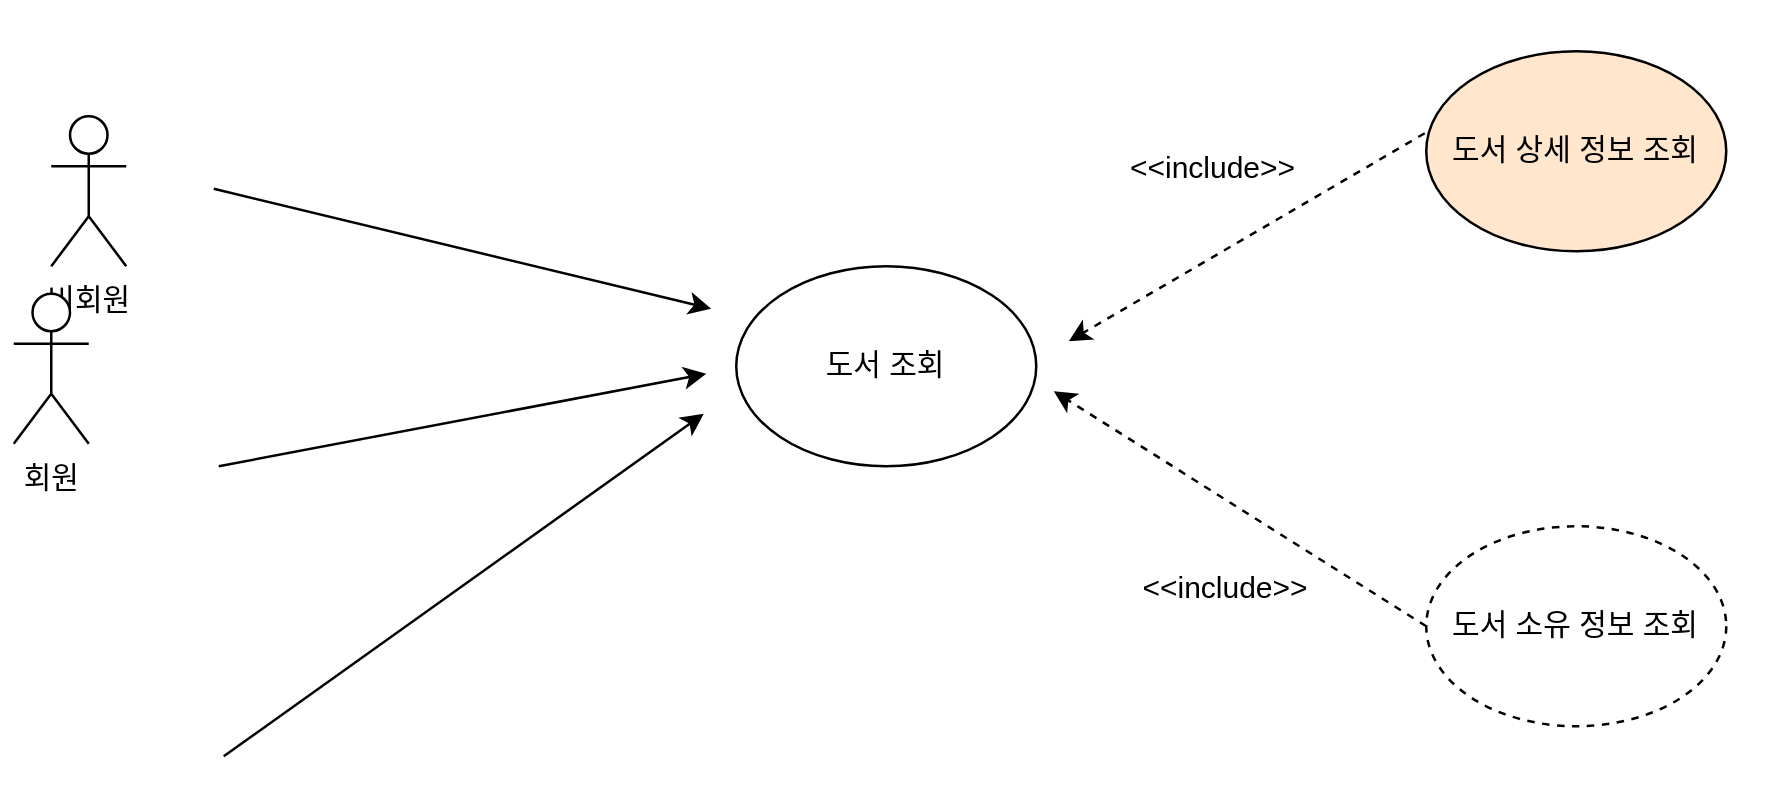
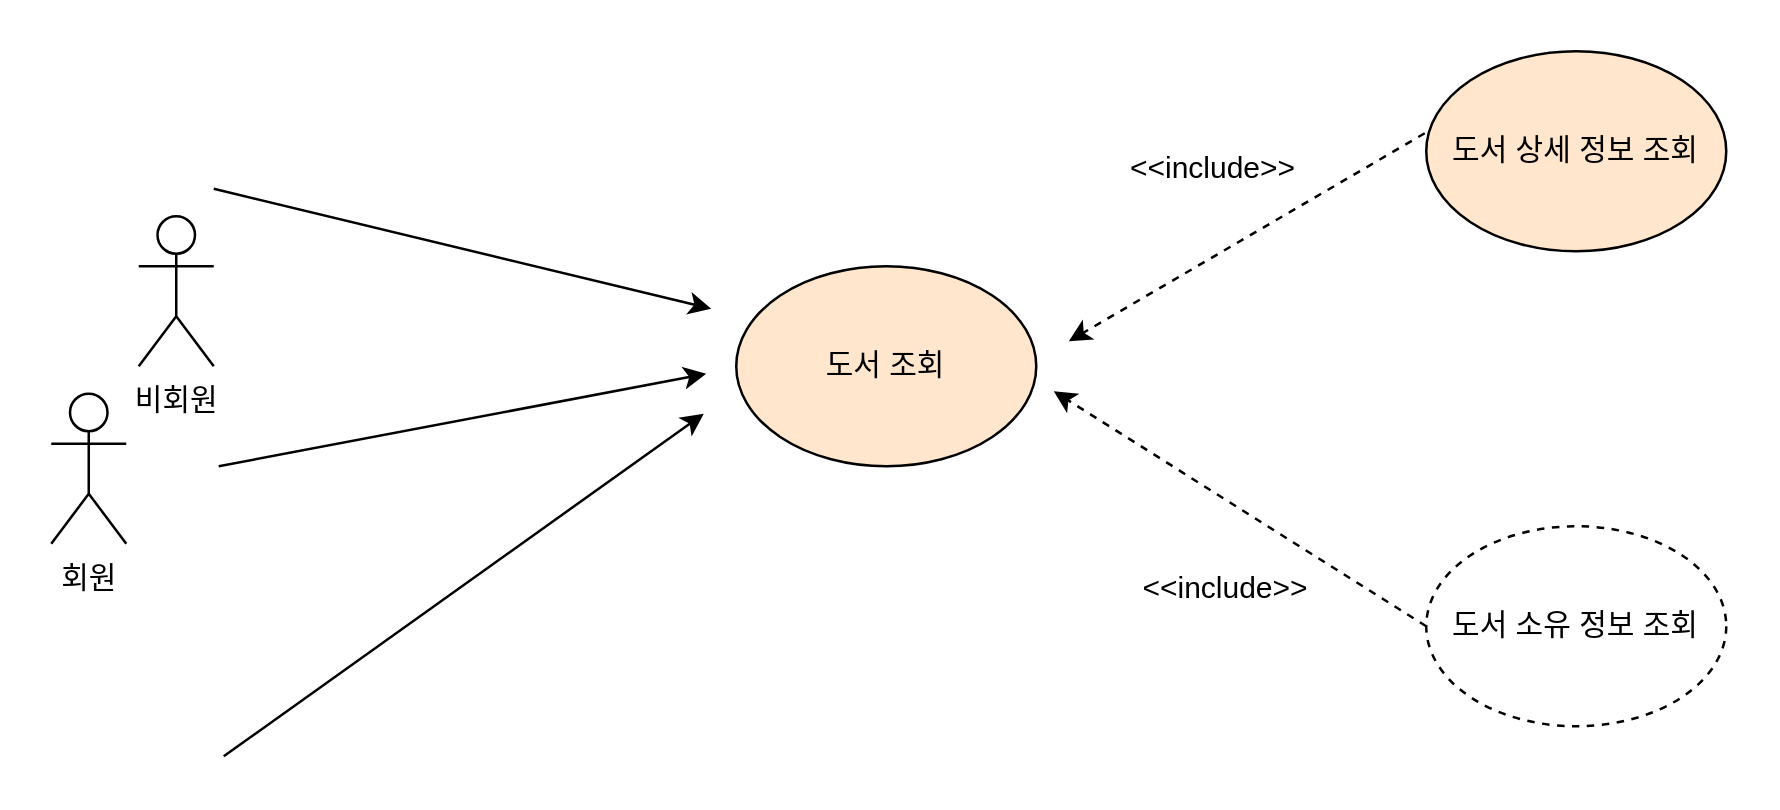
(89, 191) -> (176, 291)
(886, 366) -> (886, 366)
(51, 369) -> (89, 469)
